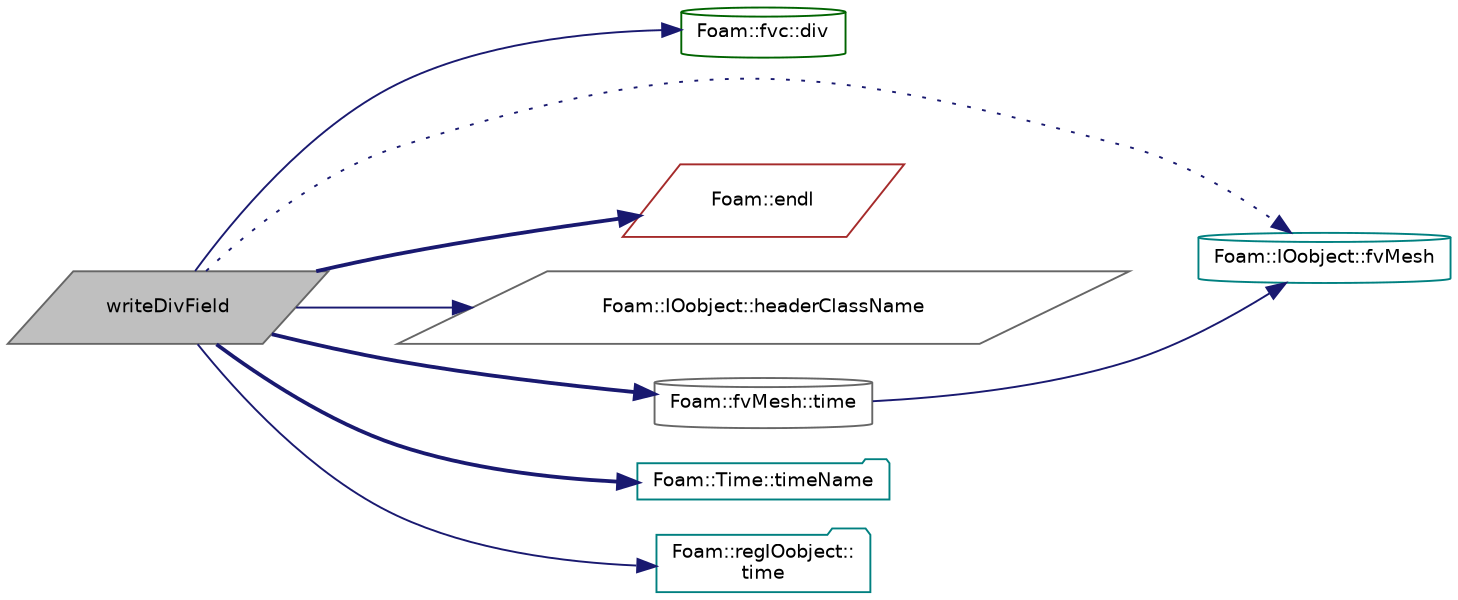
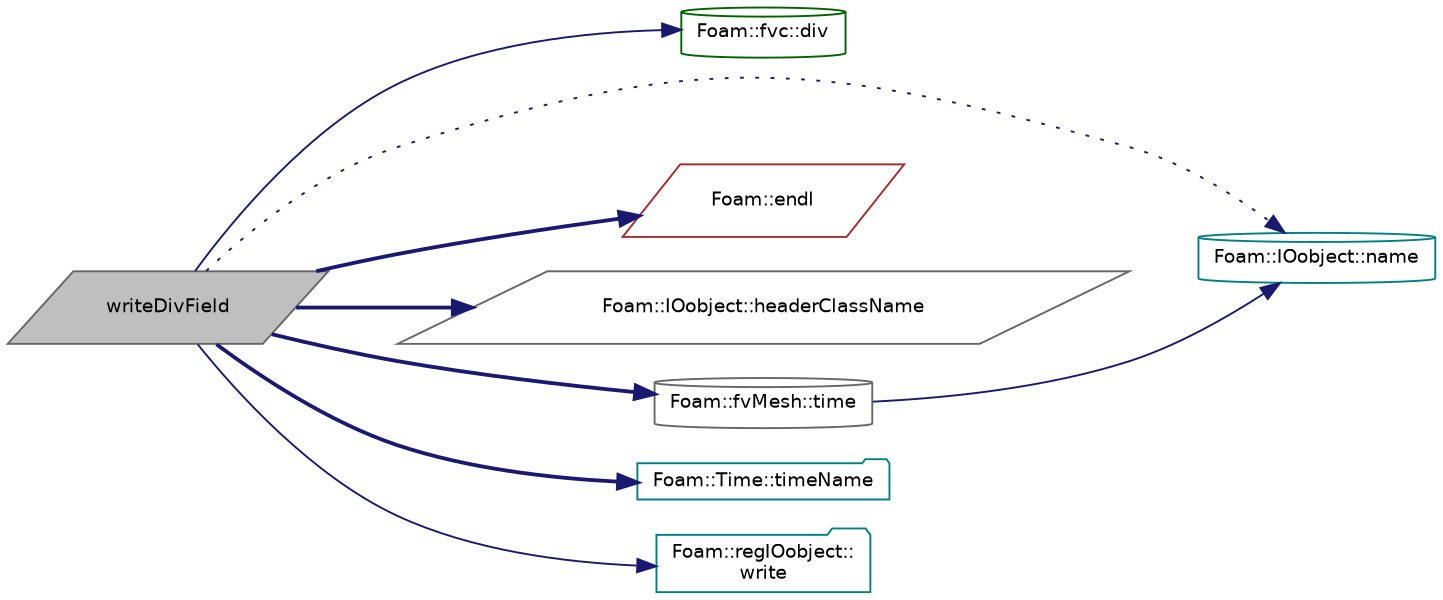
(1324, 258) -> (1317, 258)
(374, 308) -> (374, 308)
(763, 563) -> (763, 563)
